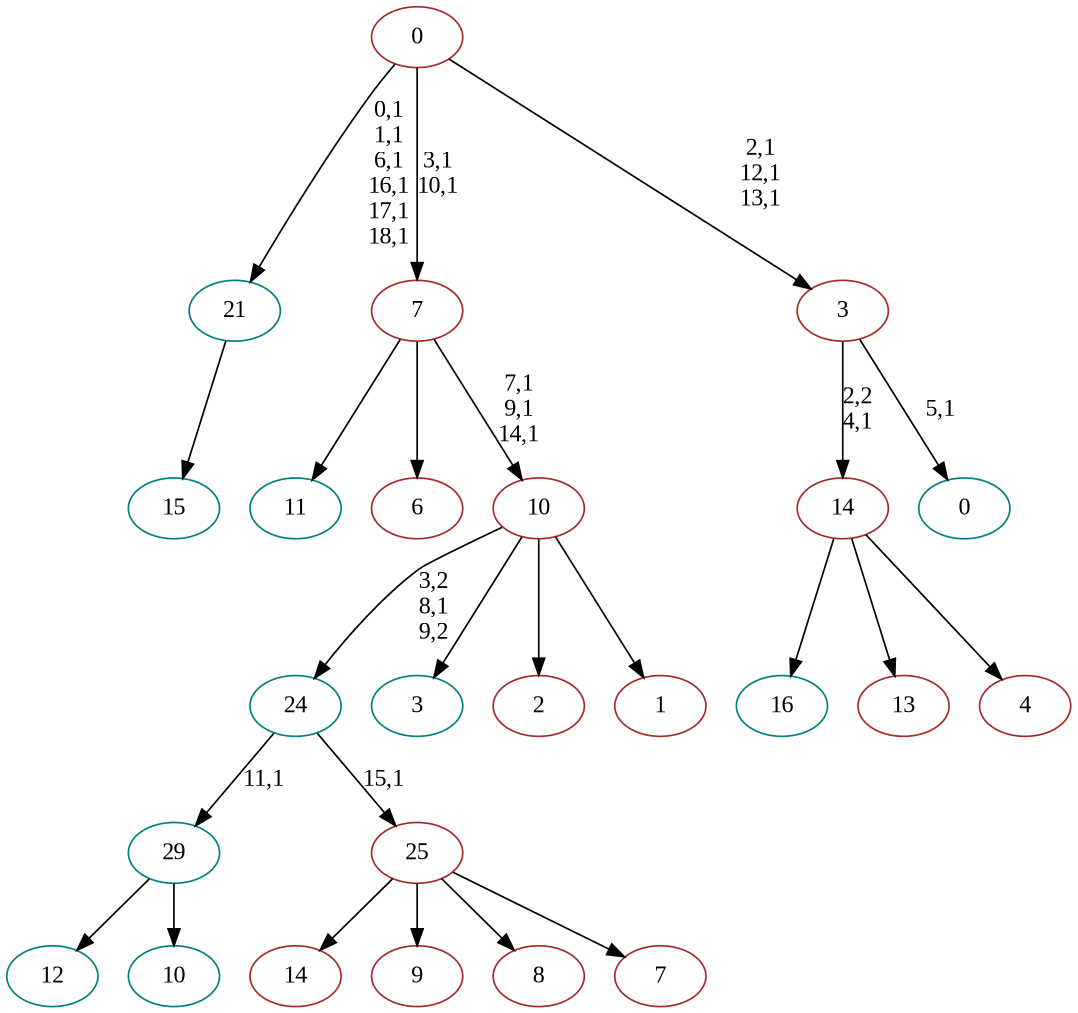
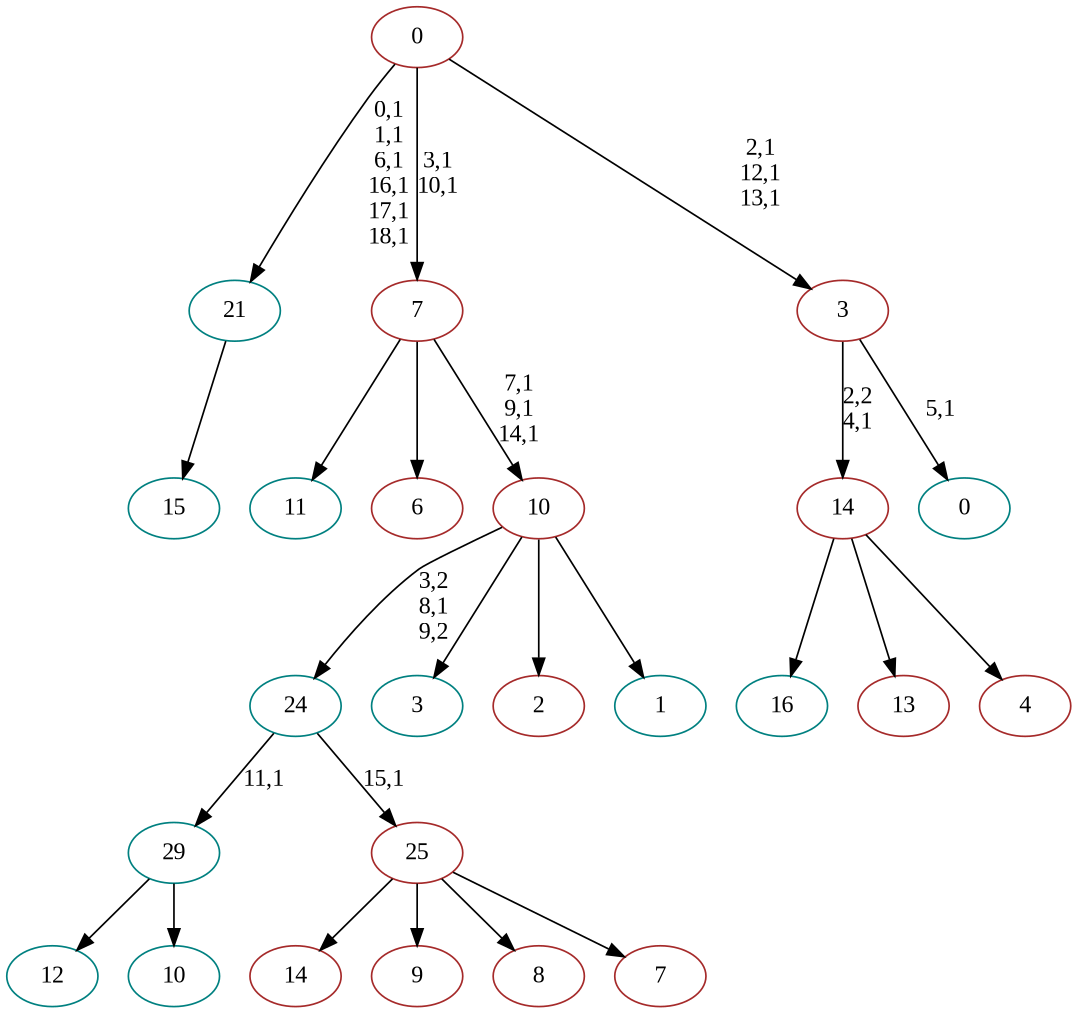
(660, 706) -> (660, 706)
